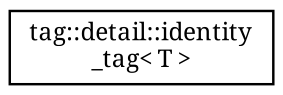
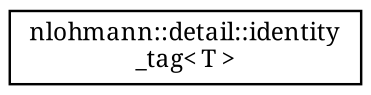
(142, 48) -> (185, 48)
